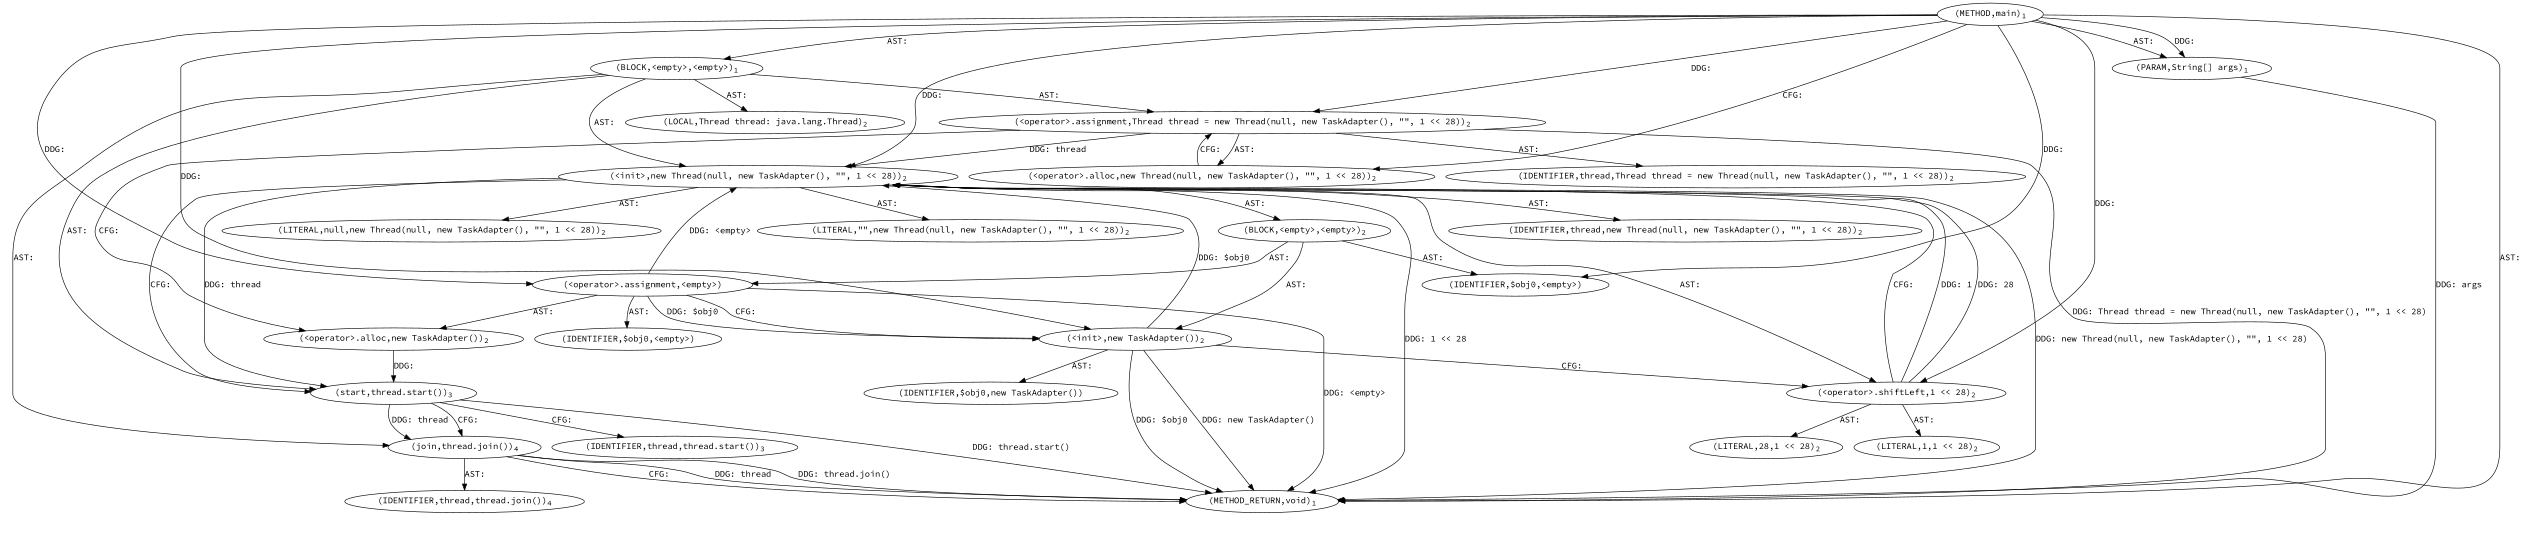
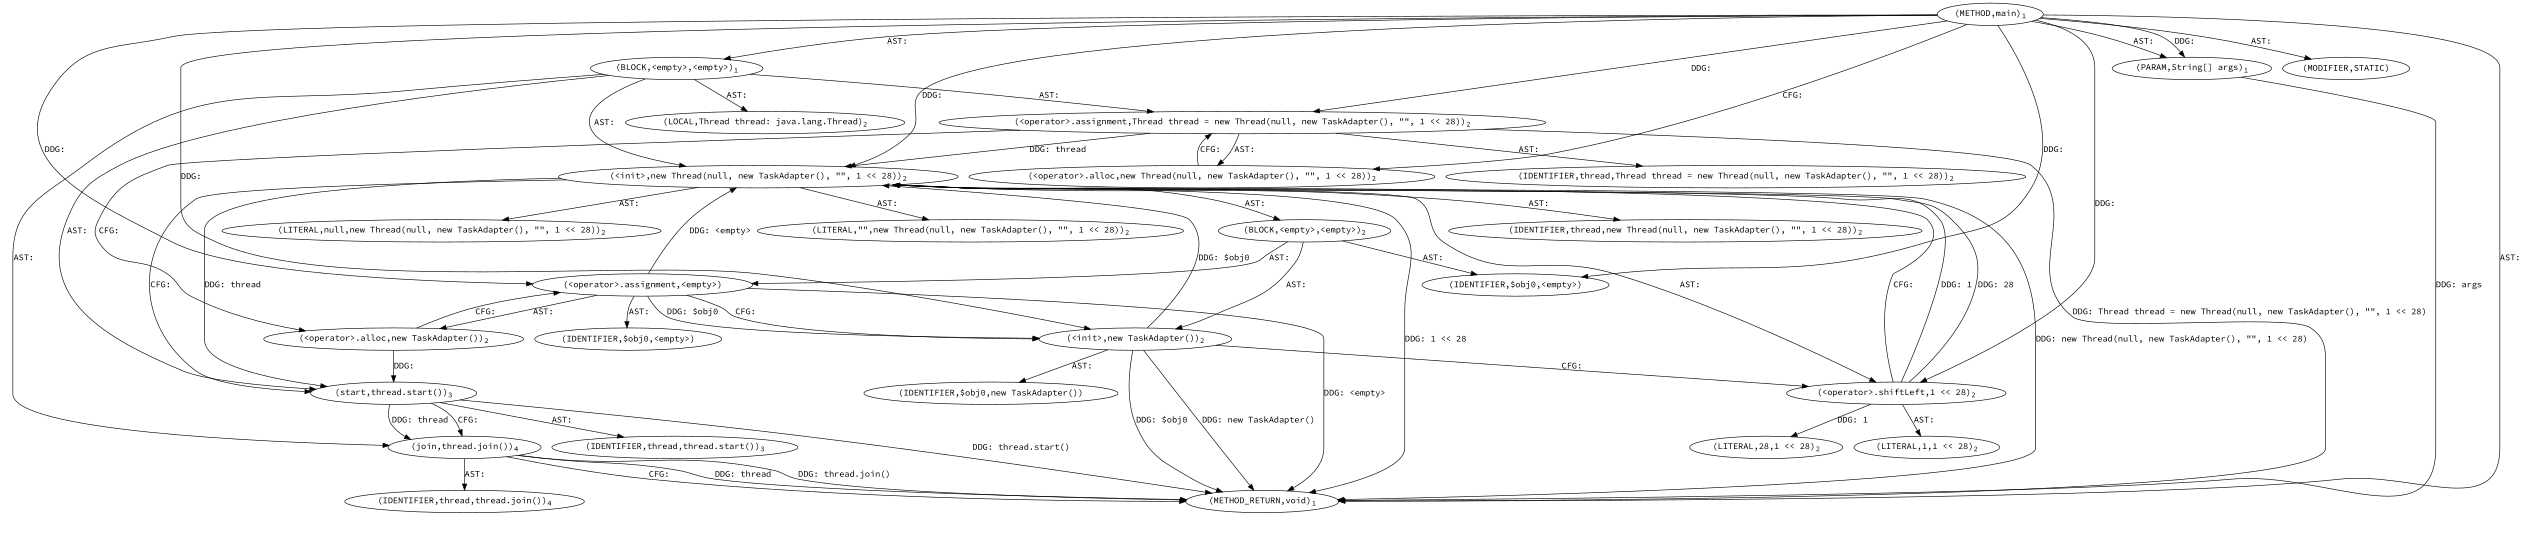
none -> (2346, 68)
none -> (484, 305)
(565, 420) -> (565, 420)
(1853, 420) -> (1853, 420)
